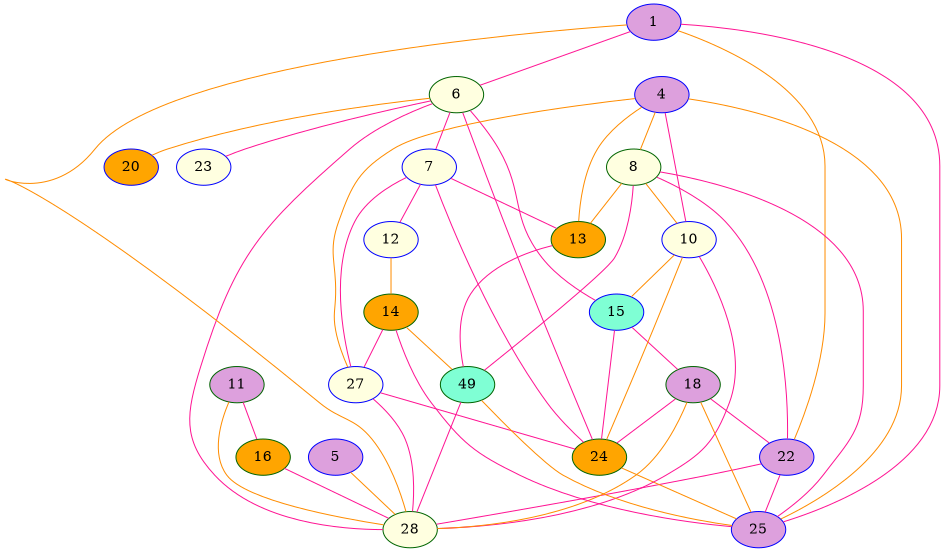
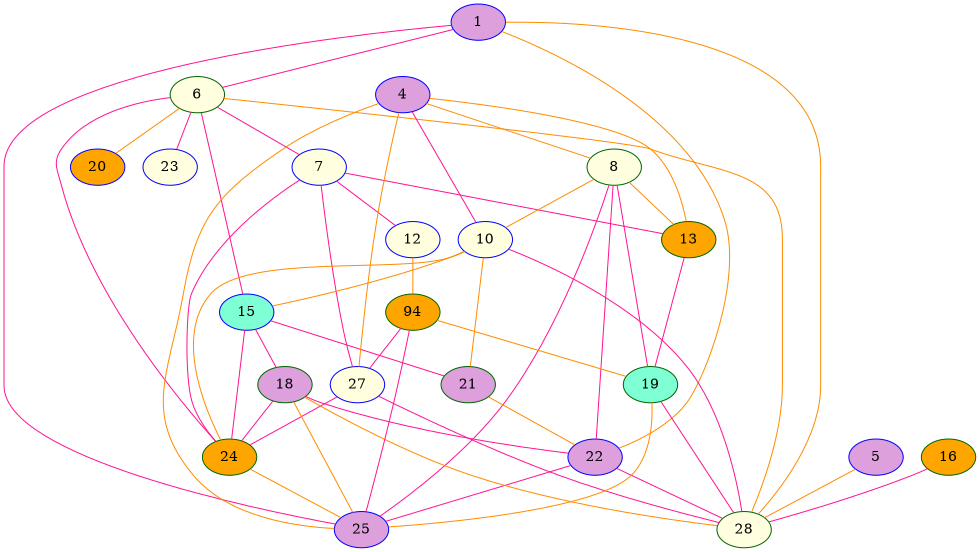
(391, 312) -> (413, 312)
(211, 336) -> (682, 159)
(237, 385) -> none
none -> (468, 385)
(468, 385) -> (650, 385)
